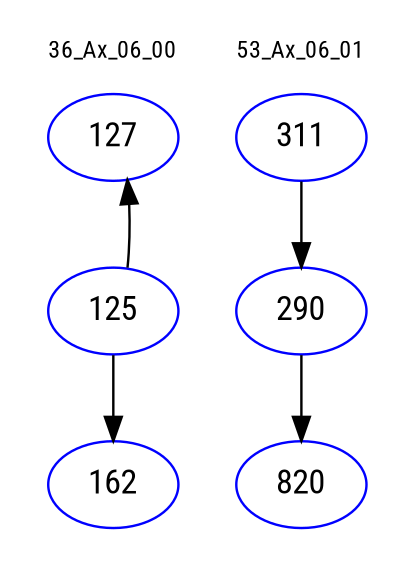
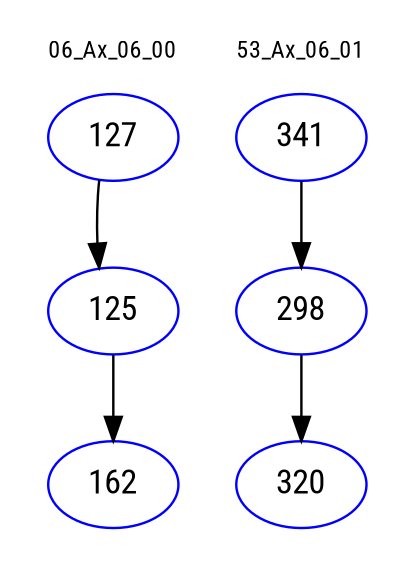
(113, 52) -> (113, 52)
(301, 137) -> (301, 137)
(129, 236) -> (97, 212)
(301, 311) -> (301, 311)
(301, 485) -> (301, 485)
